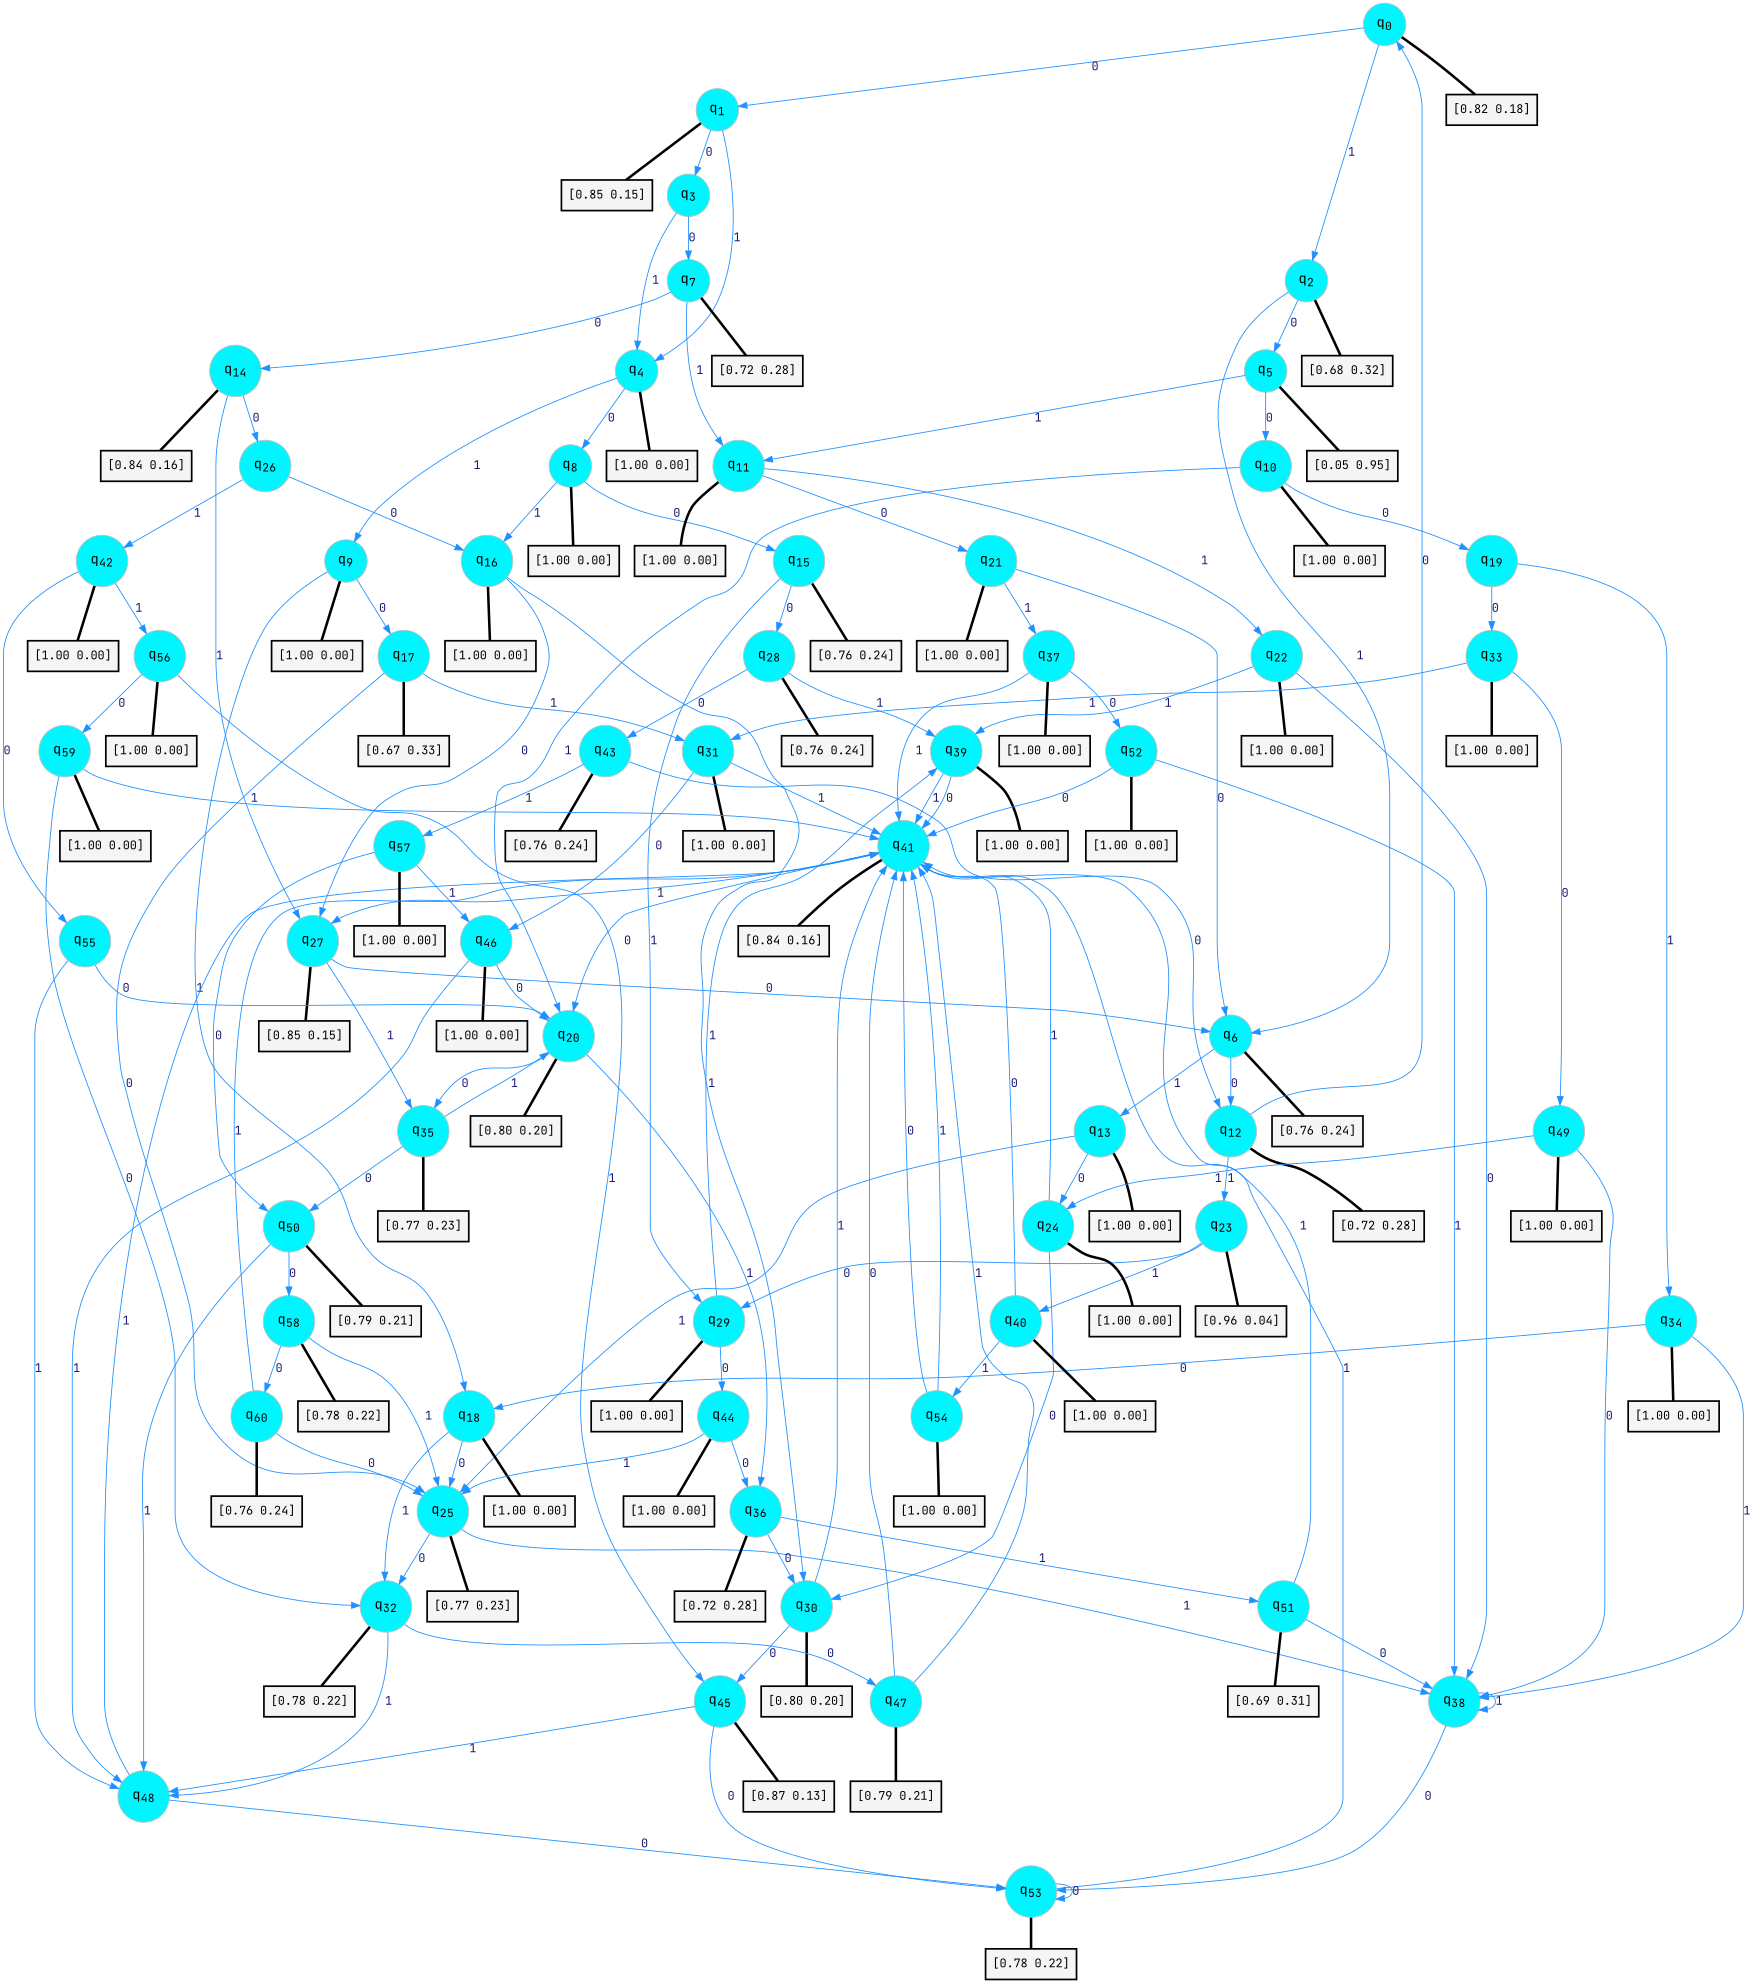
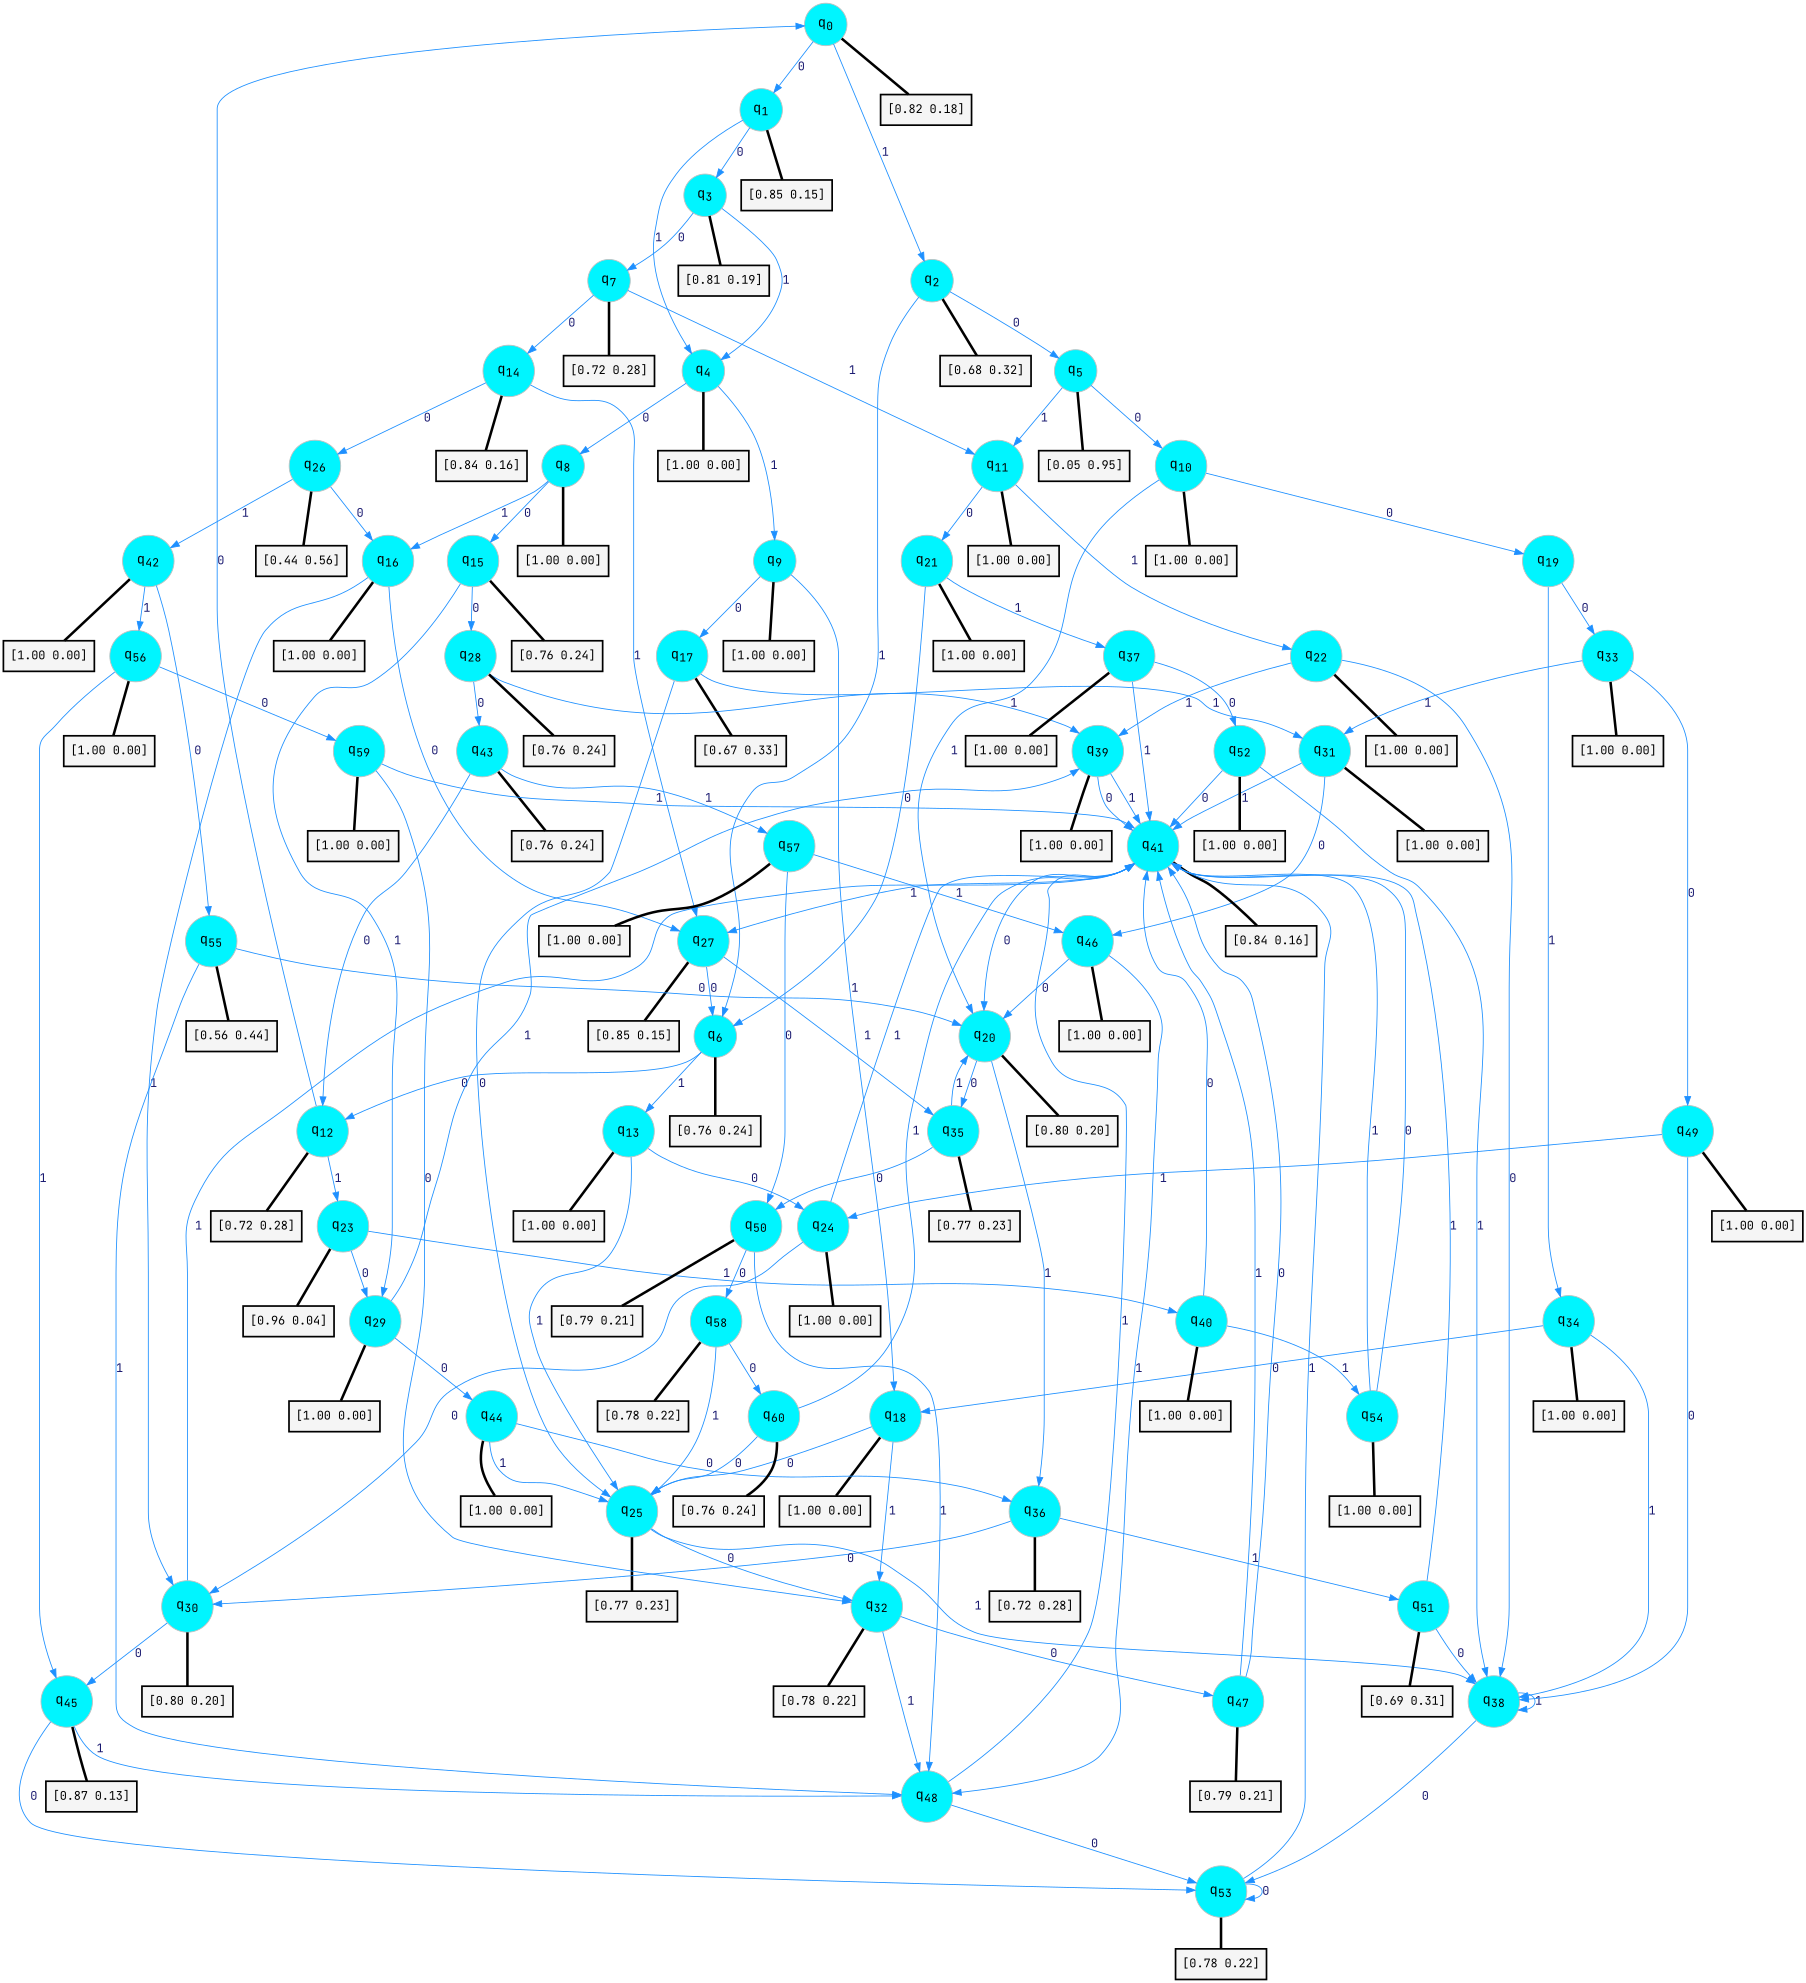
none -> (724, 281)
none -> (301, 561)
none -> (232, 1036)
